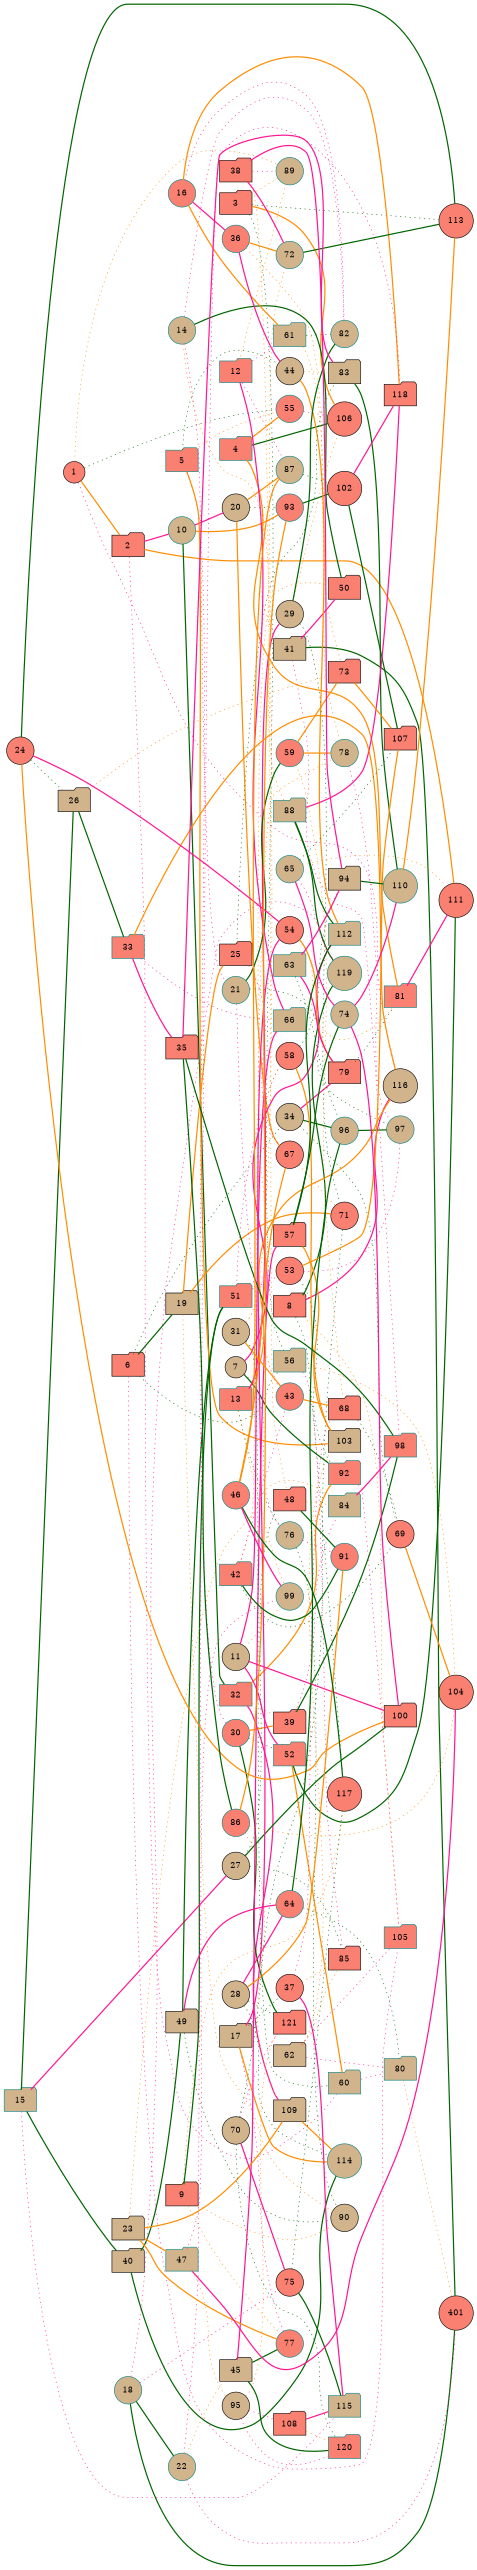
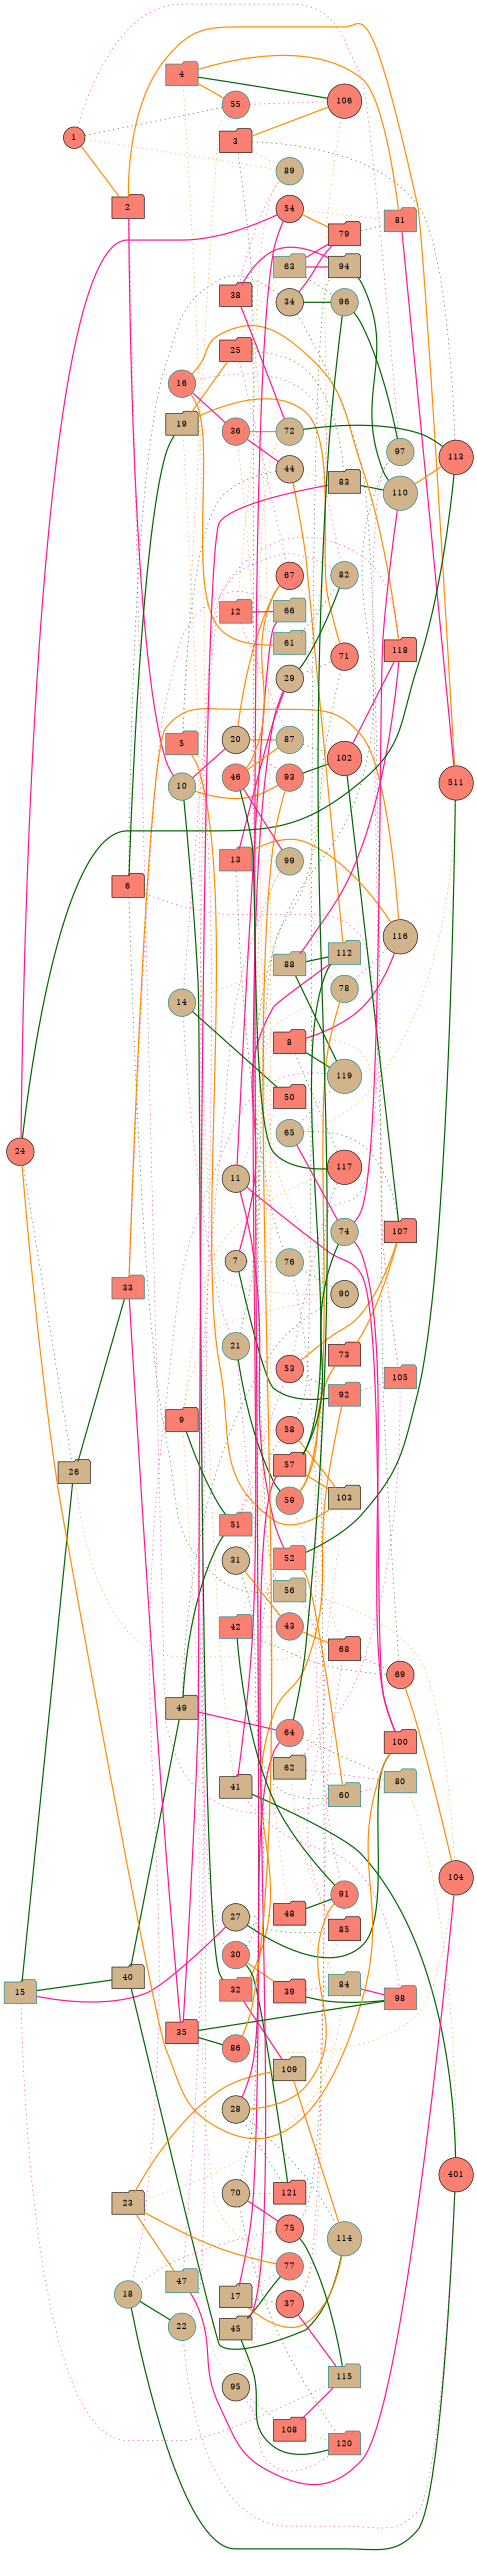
(318, 619) -> (254, 1233)
(456, 900) -> (456, 783)
